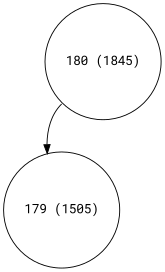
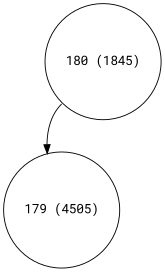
(62, 210) -> (62, 210)
